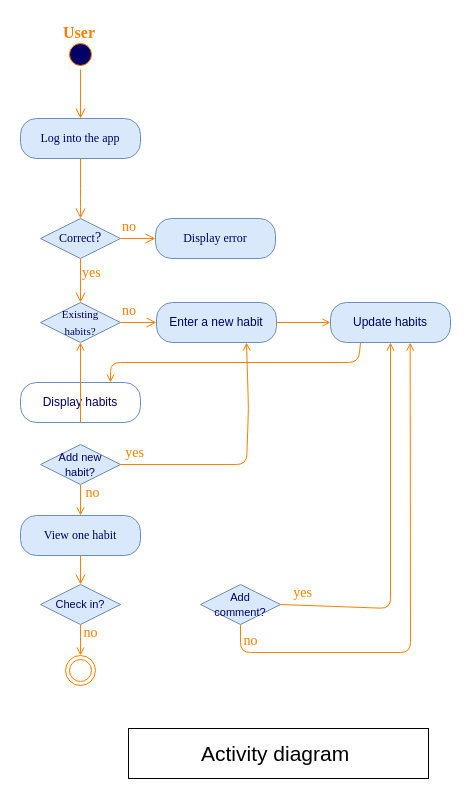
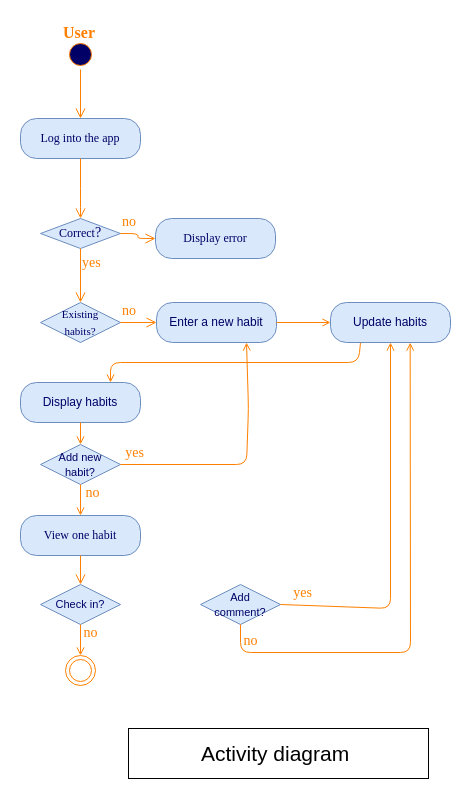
(81, 239) -> (81, 234)
(81, 384) -> (81, 432)
(81, 403) -> (81, 403)
